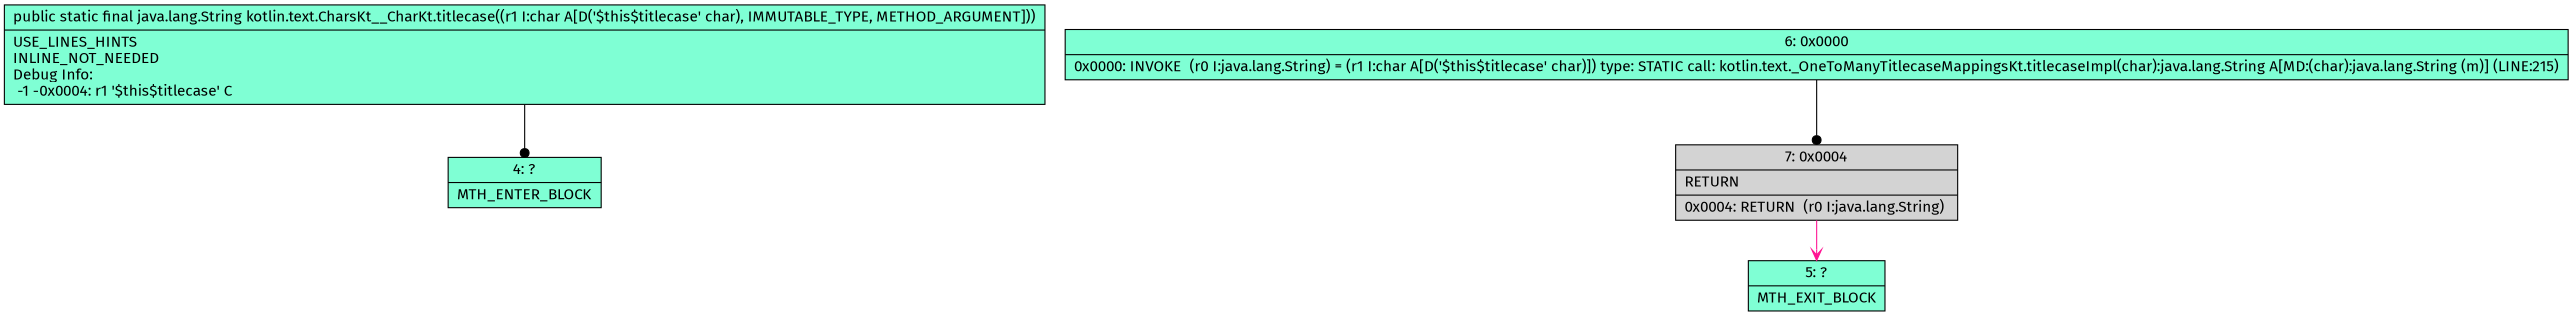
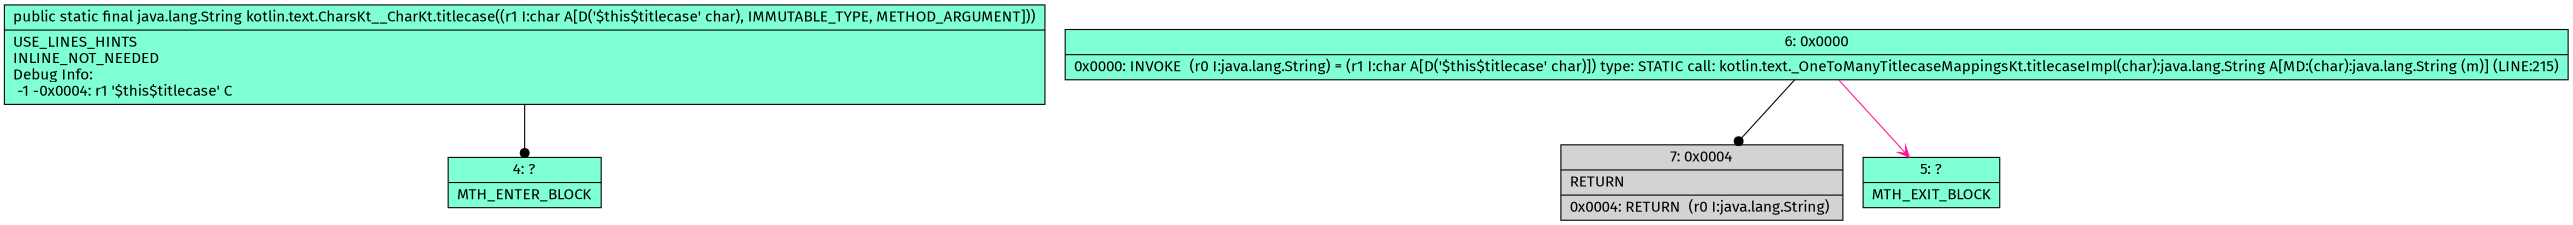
(1817, 235) -> (1870, 115)
